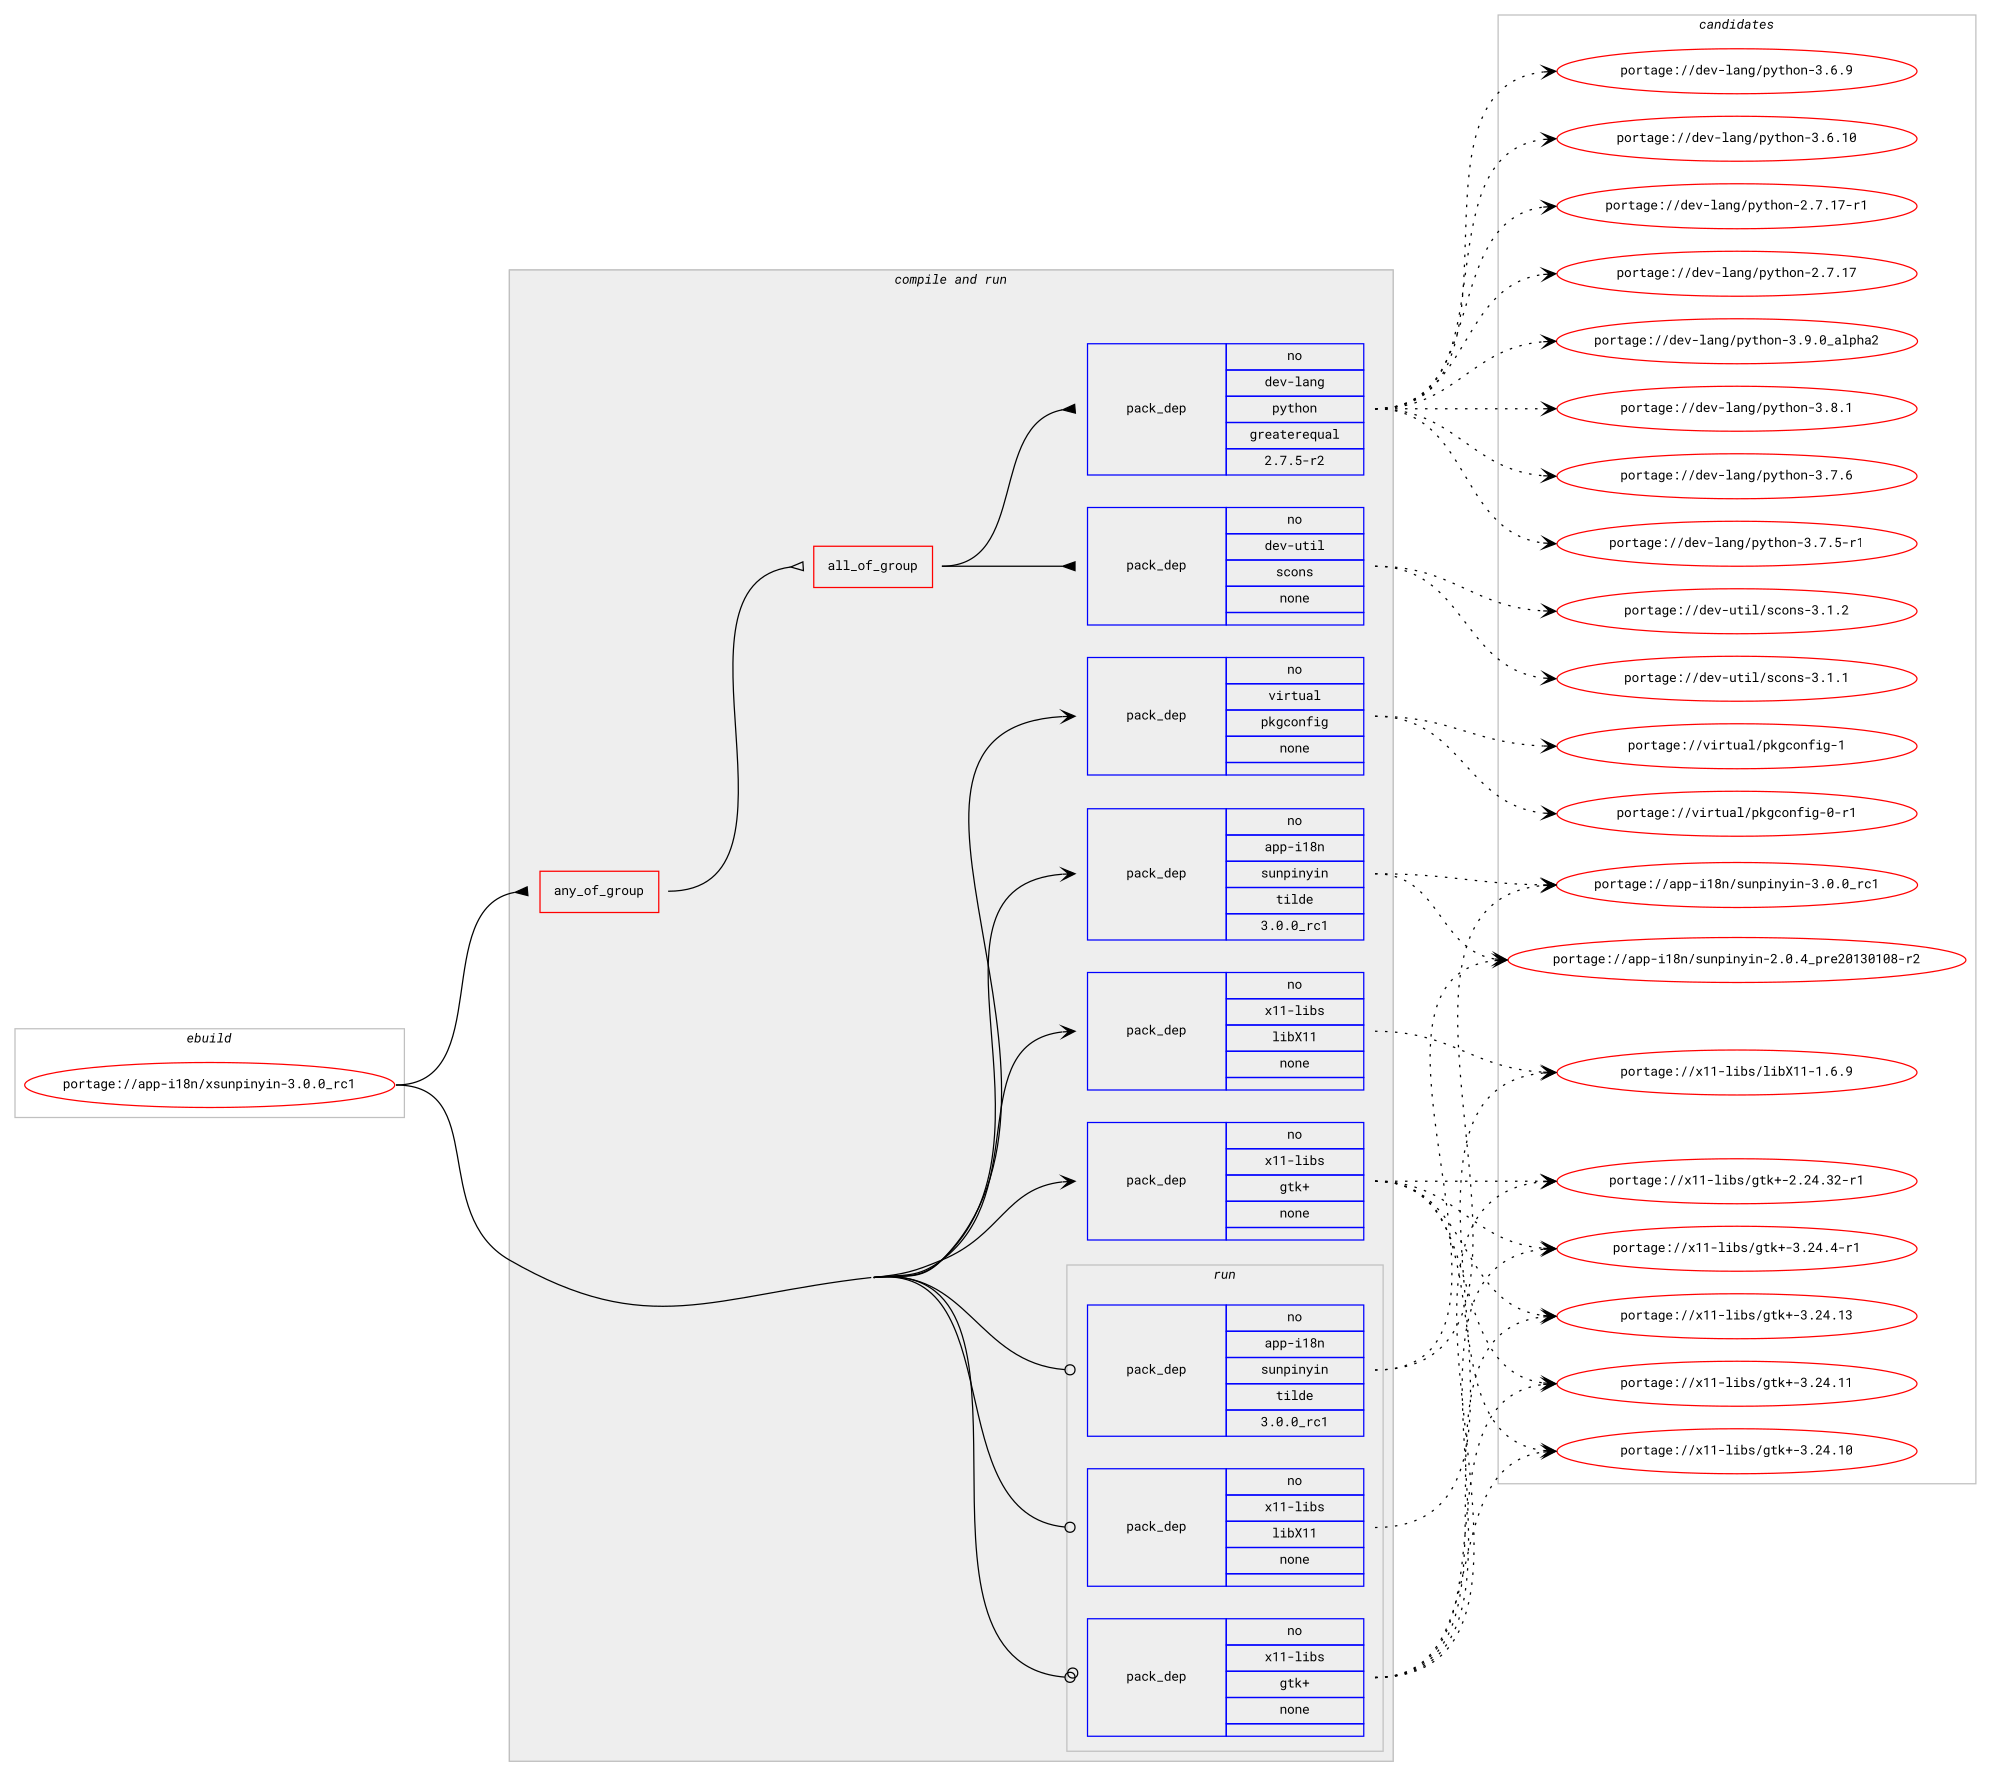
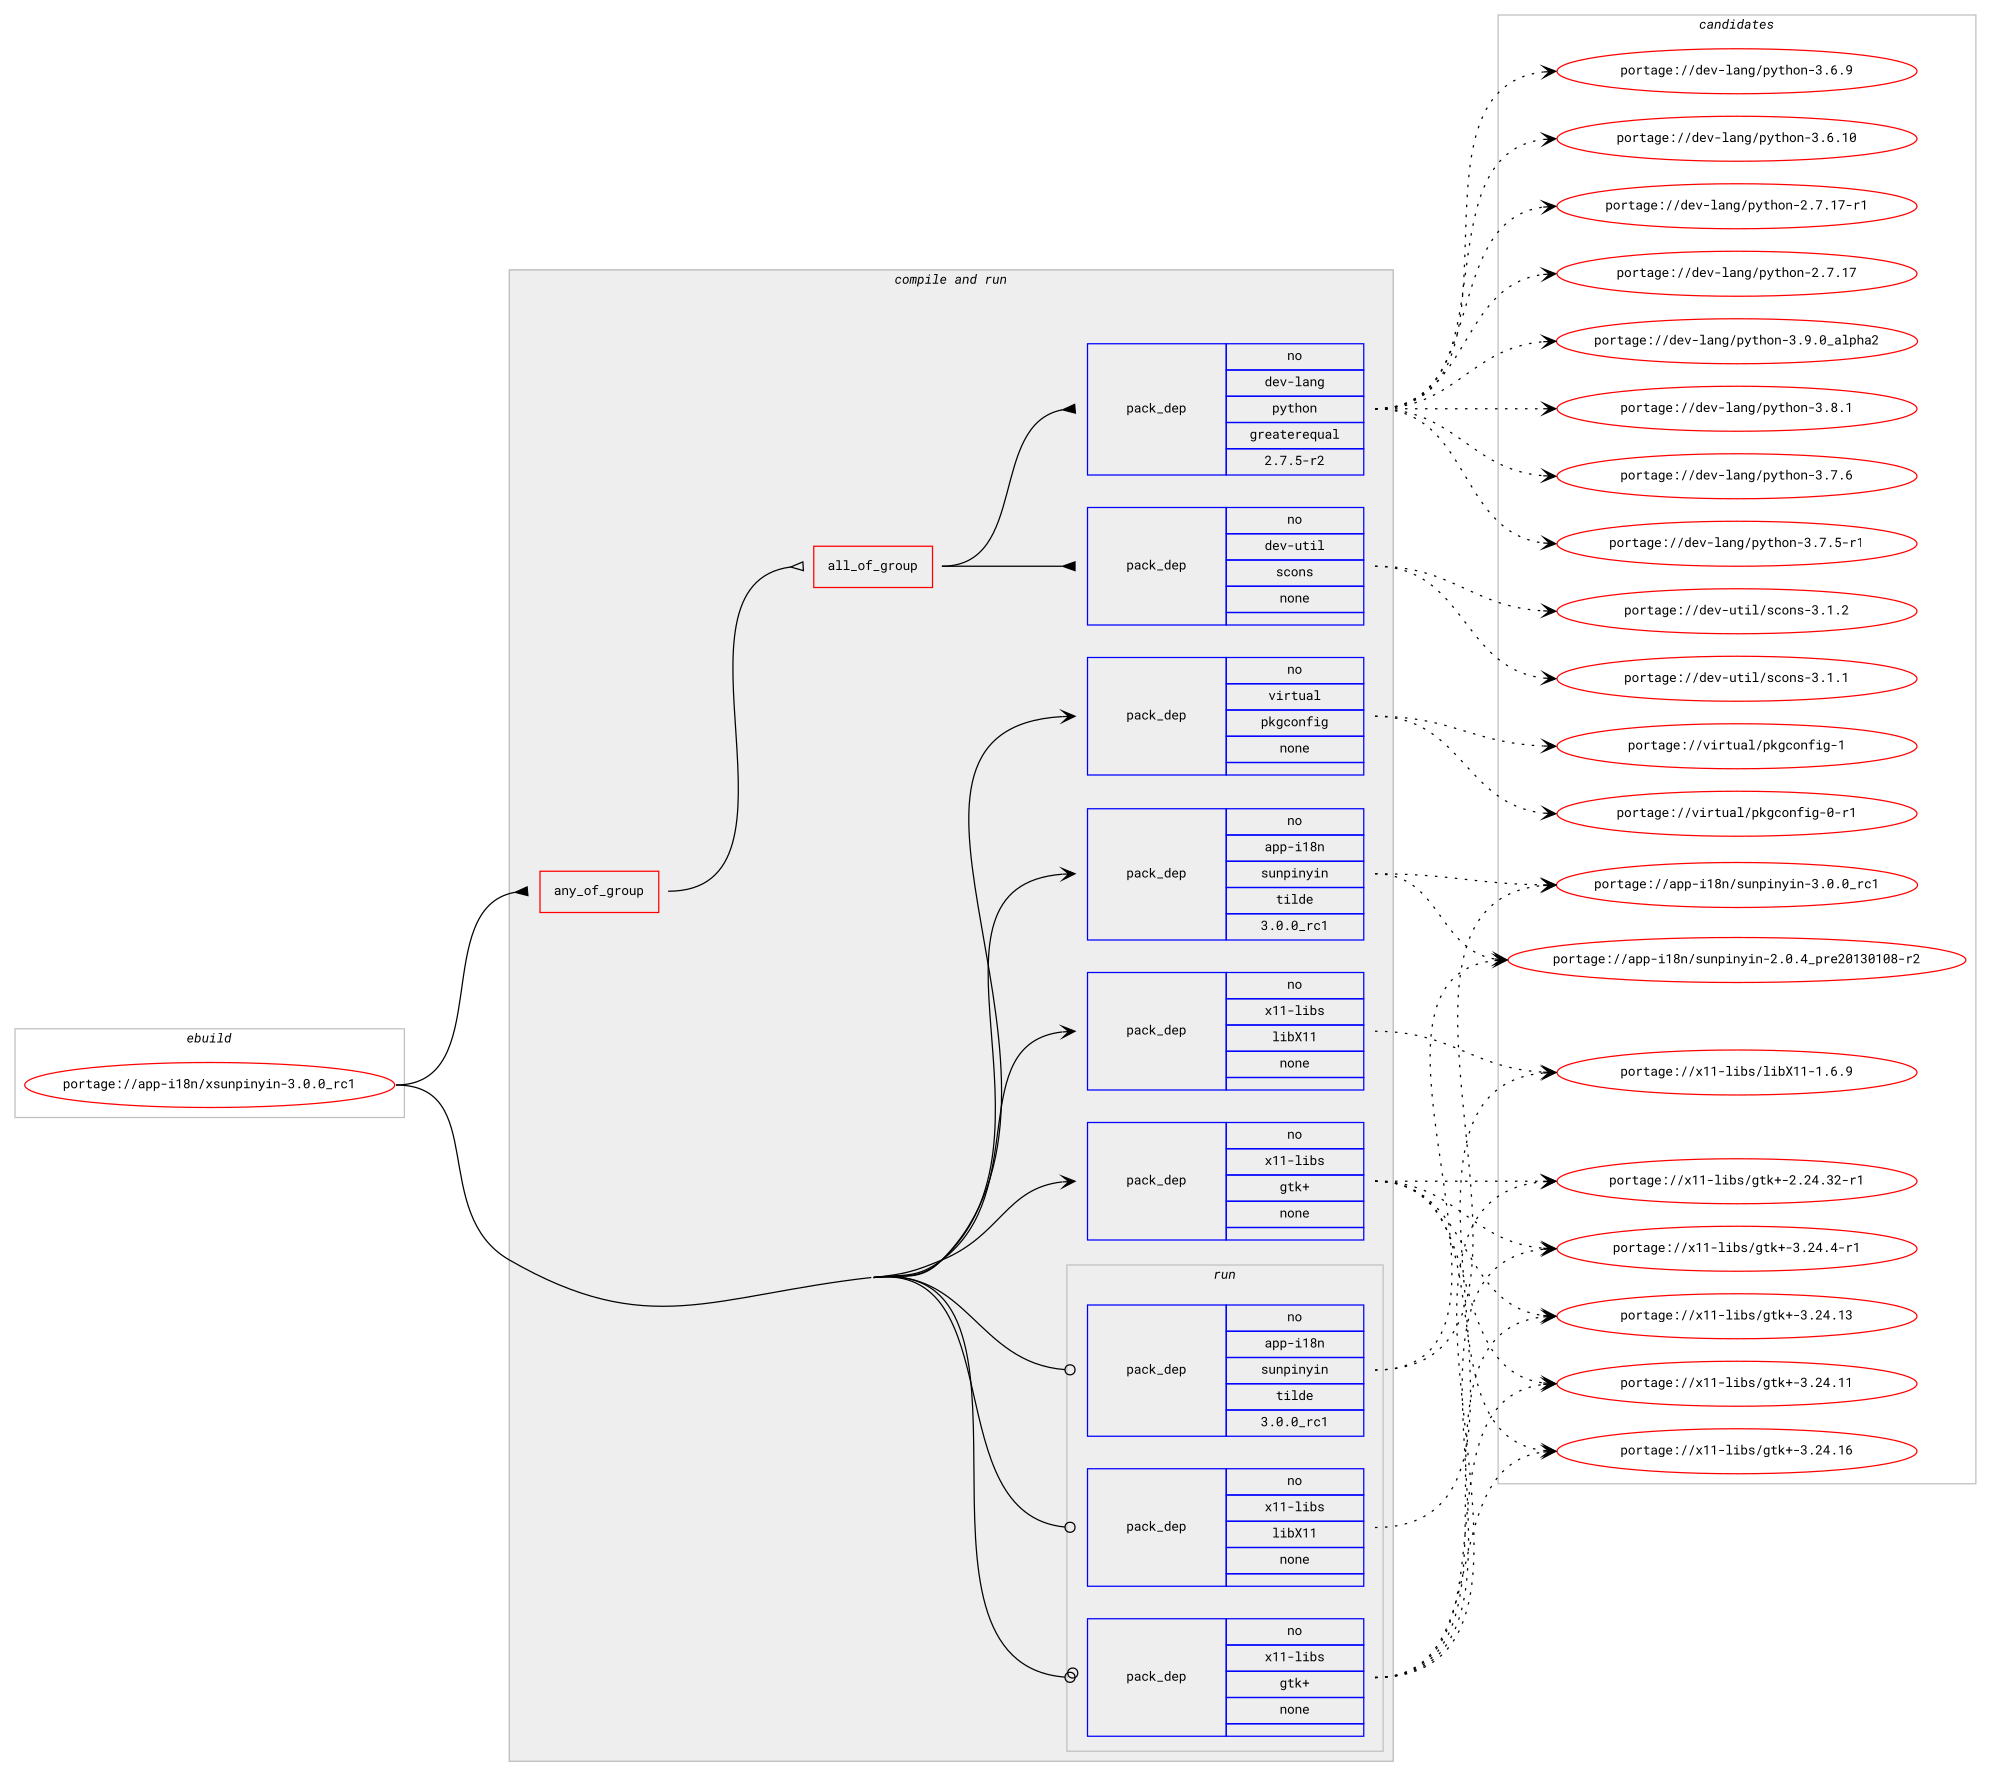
(1737, 1451) -> (1737, 1451)
